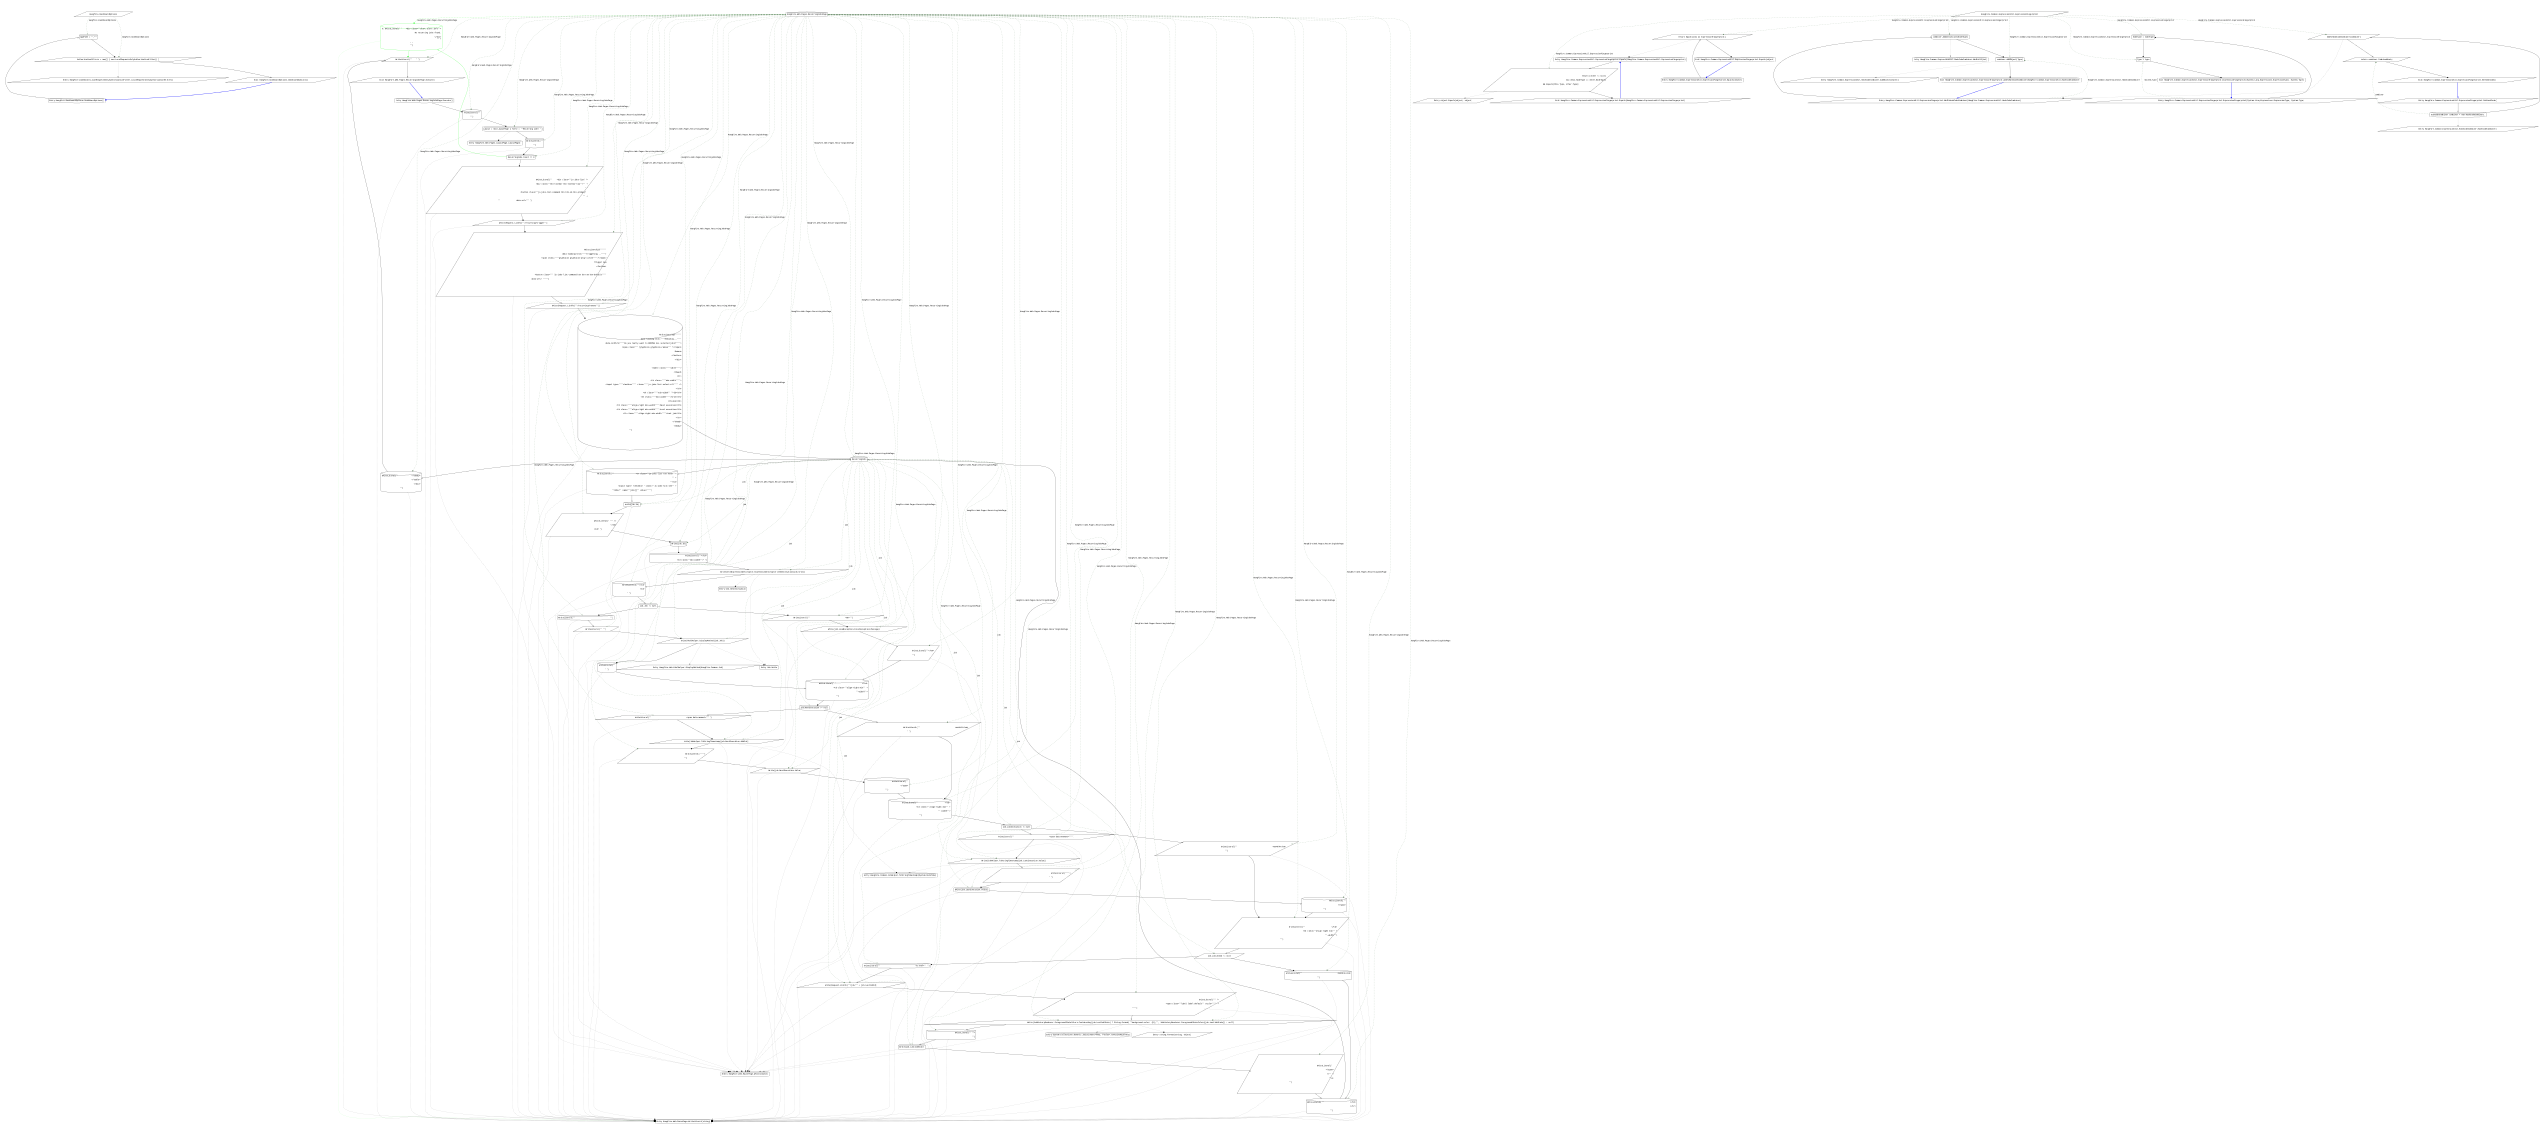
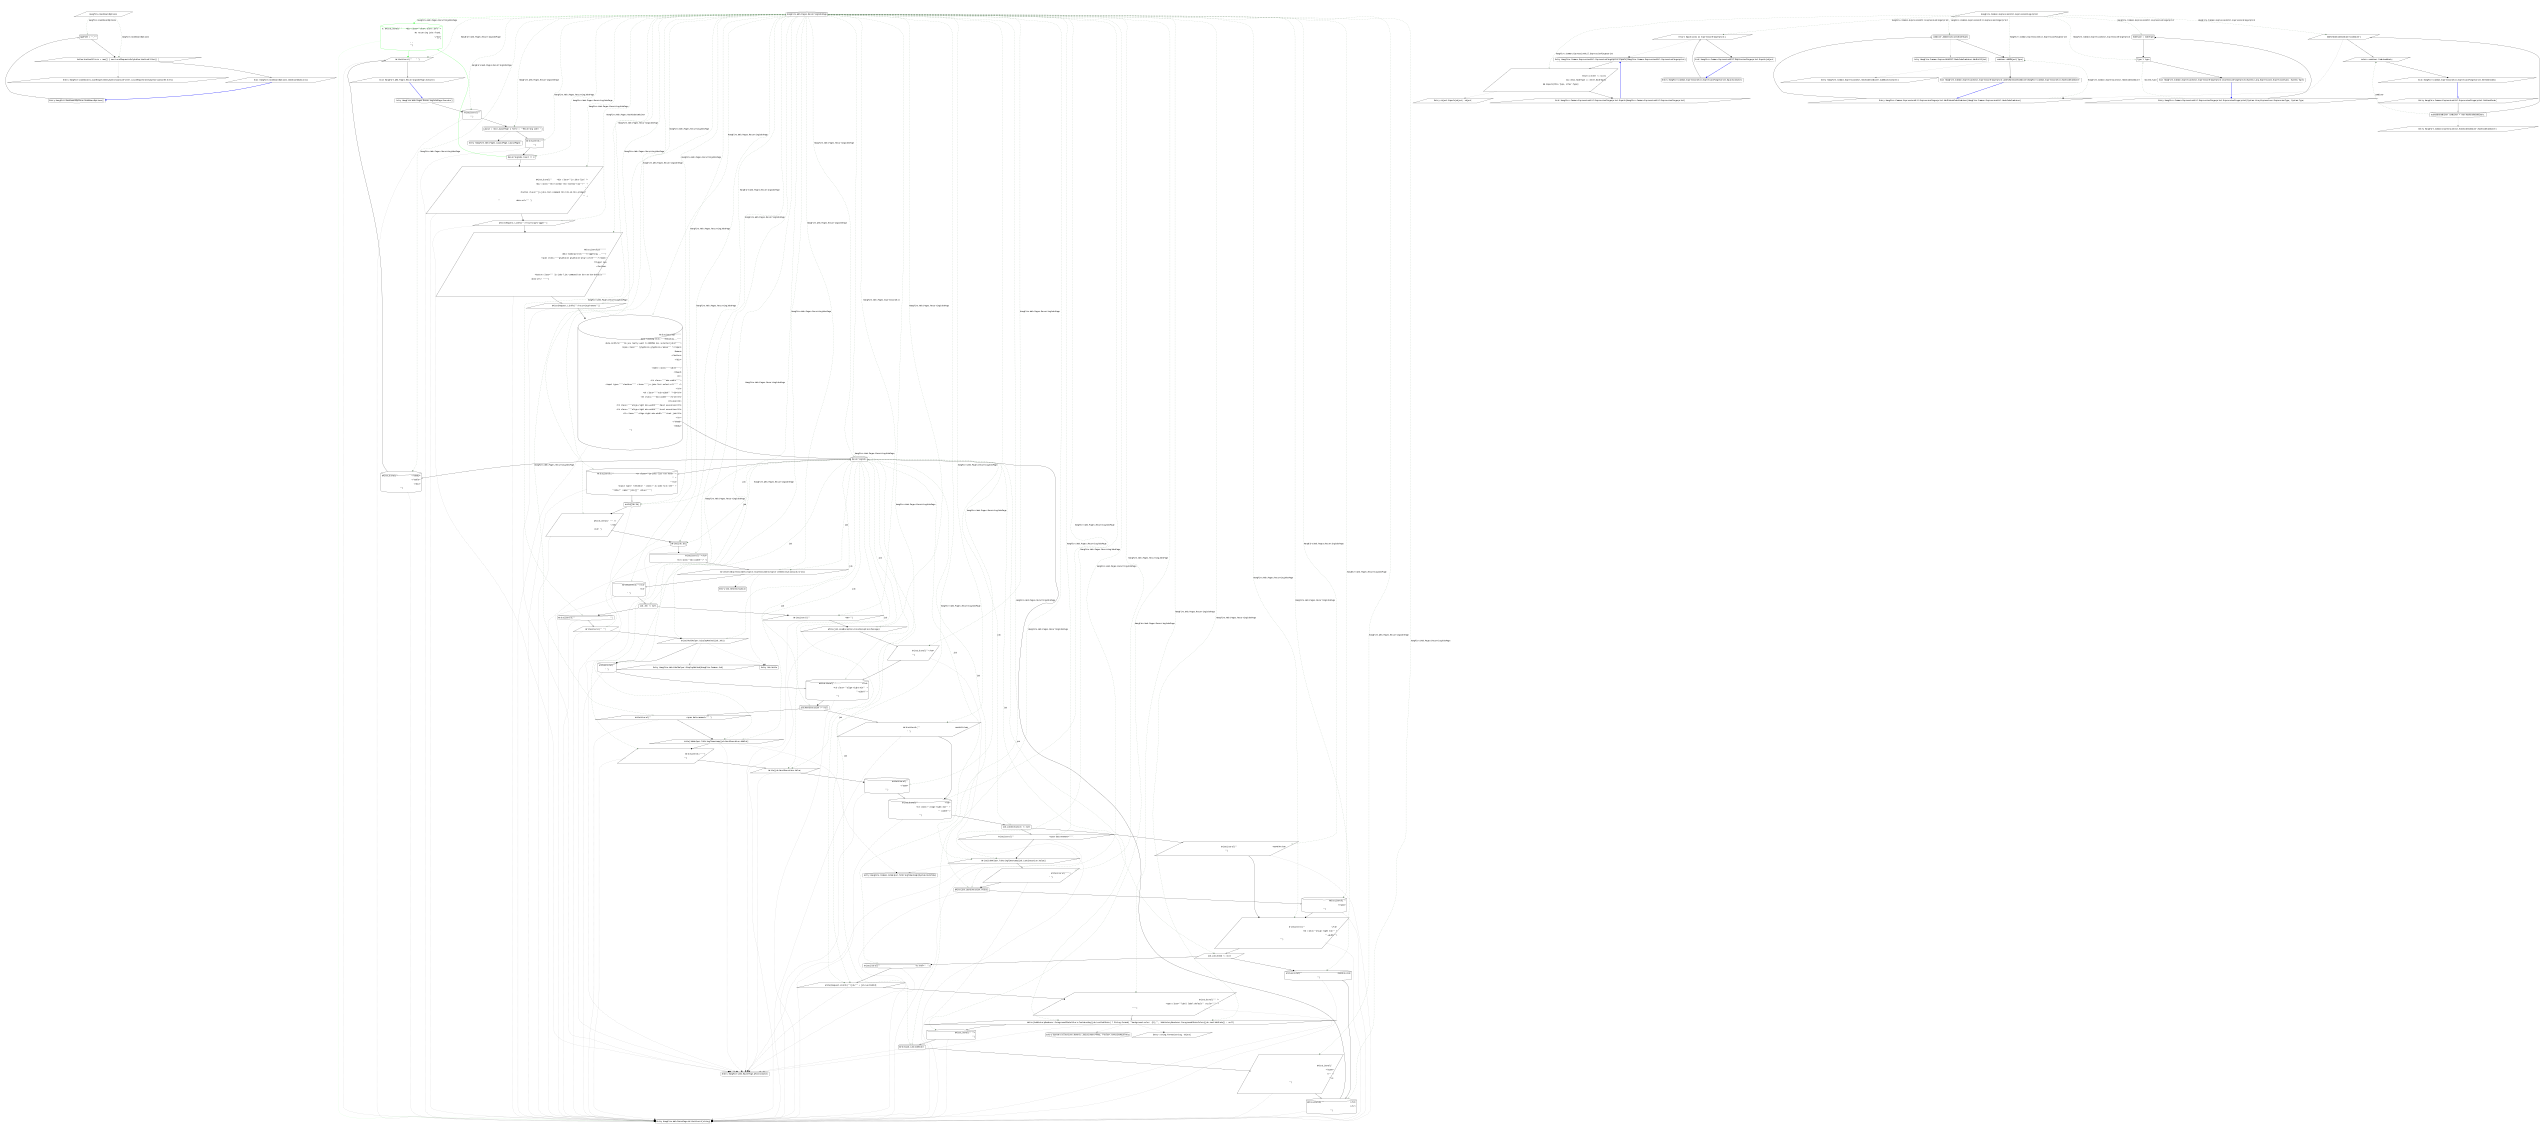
(626, 115) -> (626, 115)
(882, 300) -> (882, 300)
